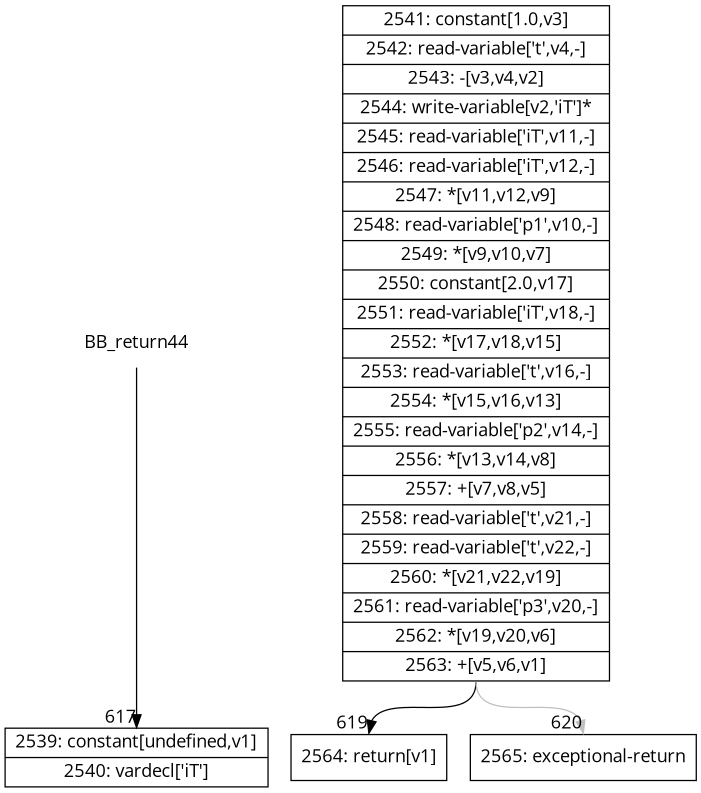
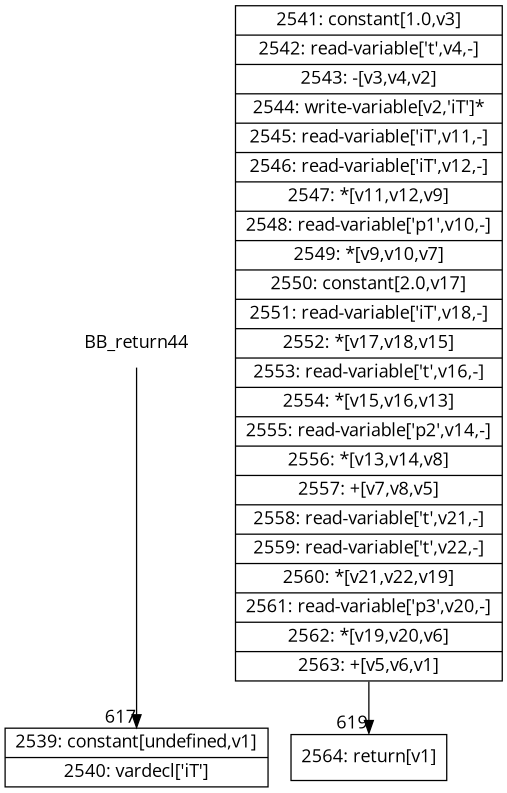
(583, 758) -> none
